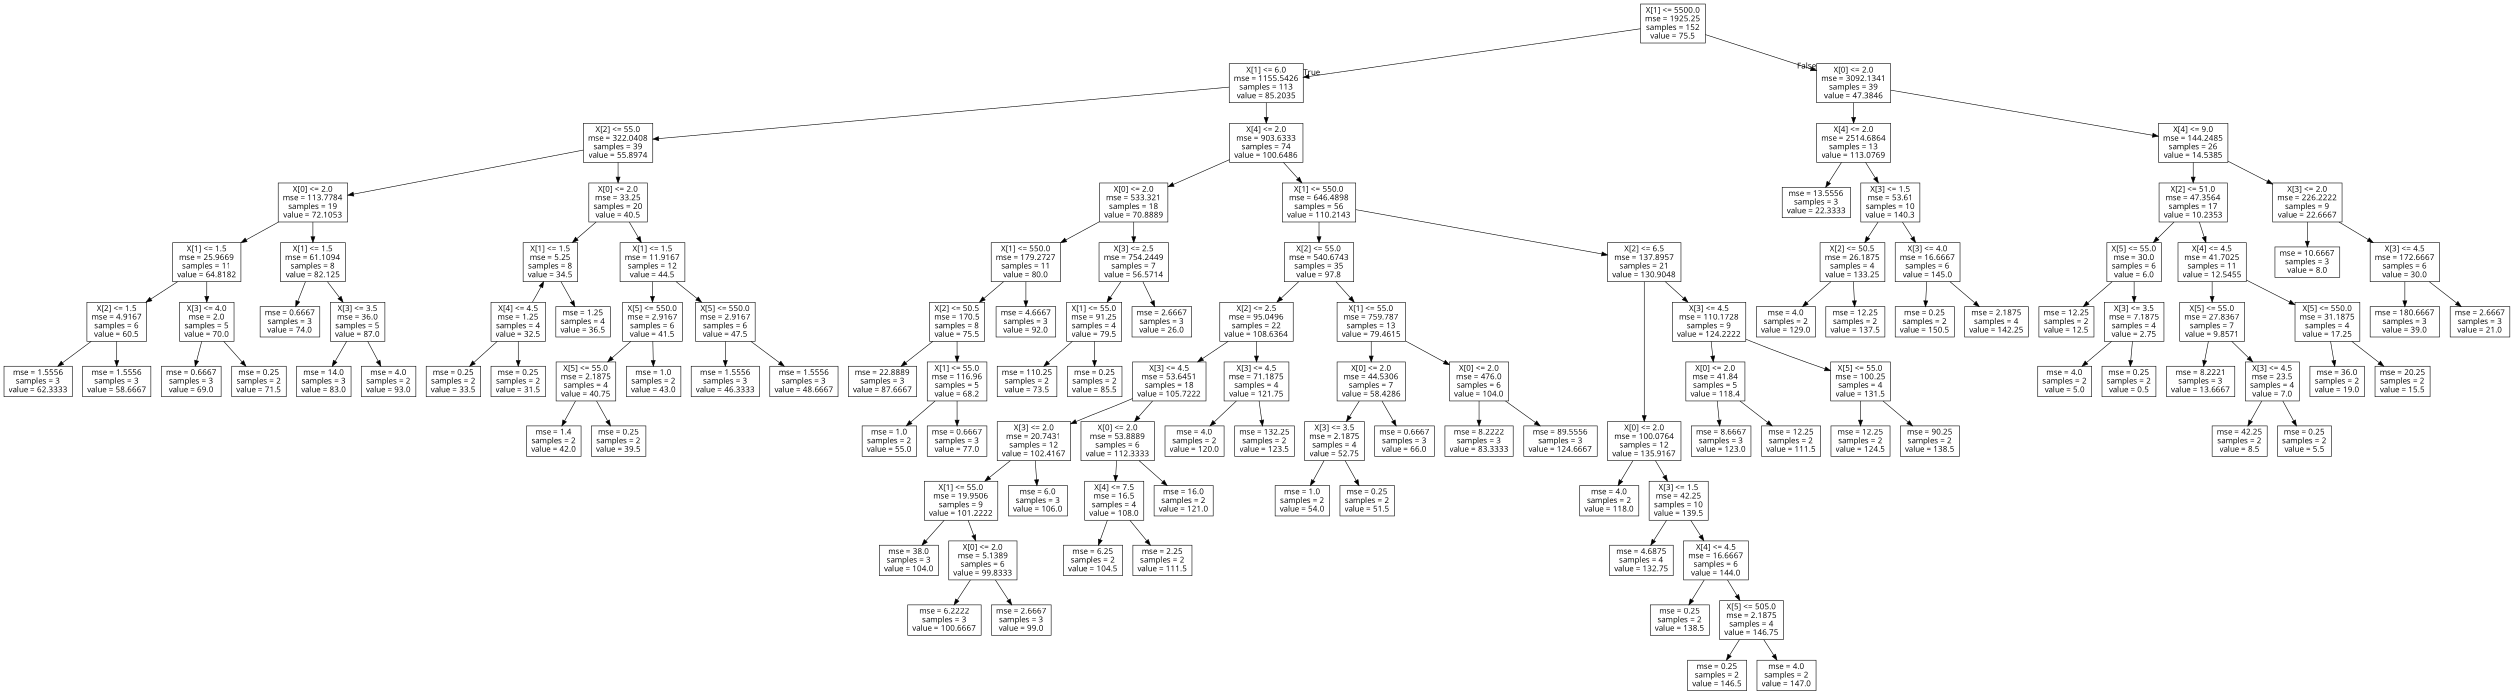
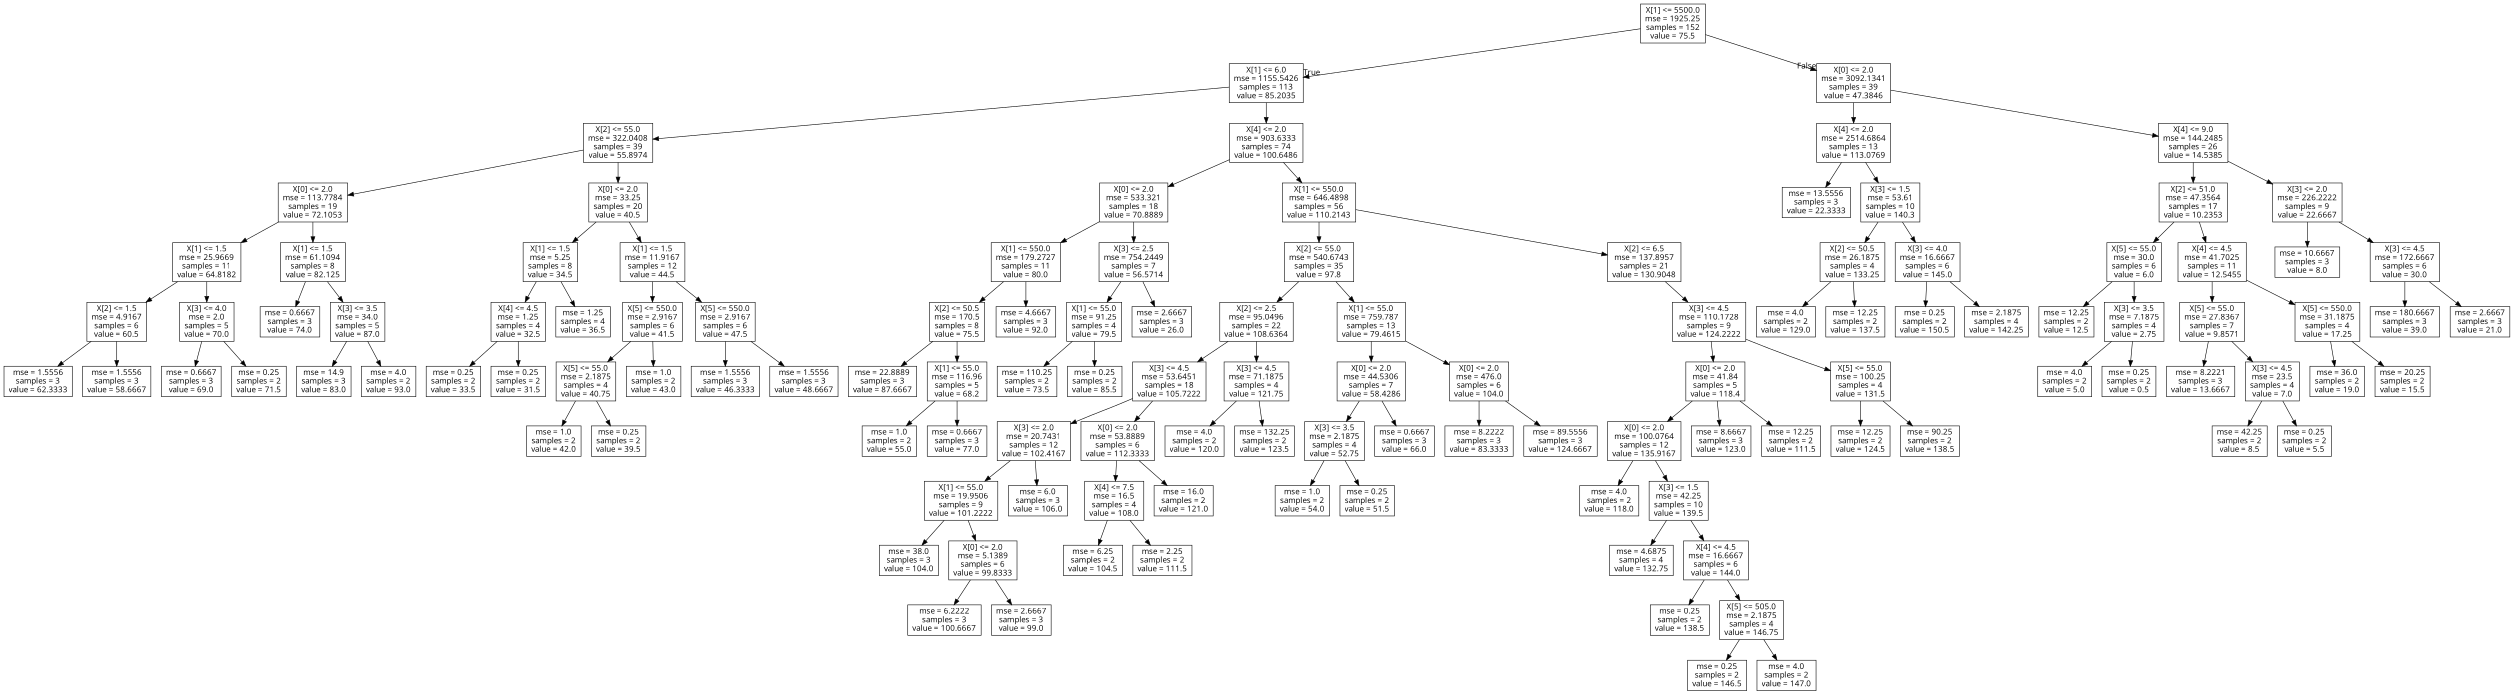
(537, 295) -> (532, 289)
(358, 322) -> (358, 322)
(1644, 349) -> (1682, 409)
(324, 381) -> (324, 381)
(554, 441) -> (554, 441)
